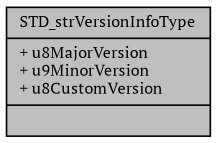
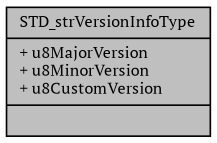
(85, 71) -> (85, 71)
